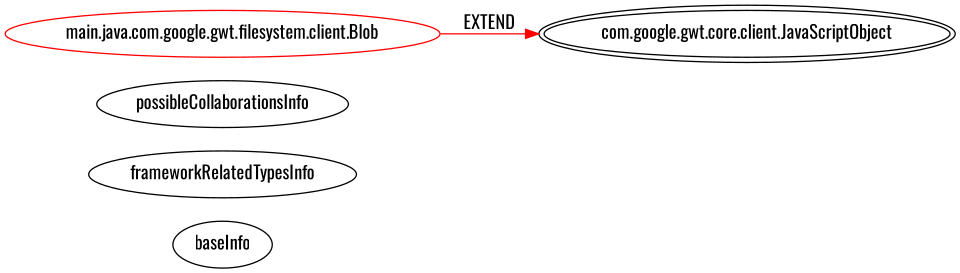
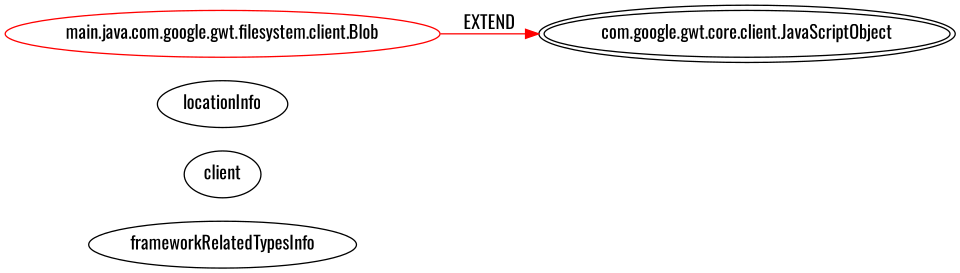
(223, 104) -> (223, 174)
none -> (223, 104)
(223, 245) -> none
